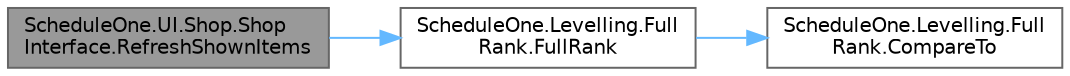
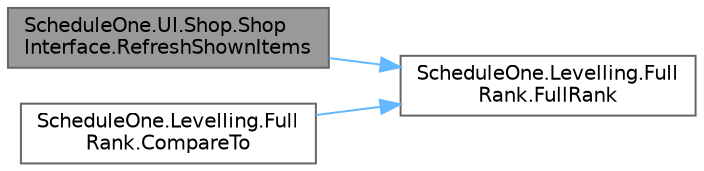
(721, 38) -> (348, 111)
